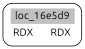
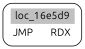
(42, 33) -> (42, 33)
